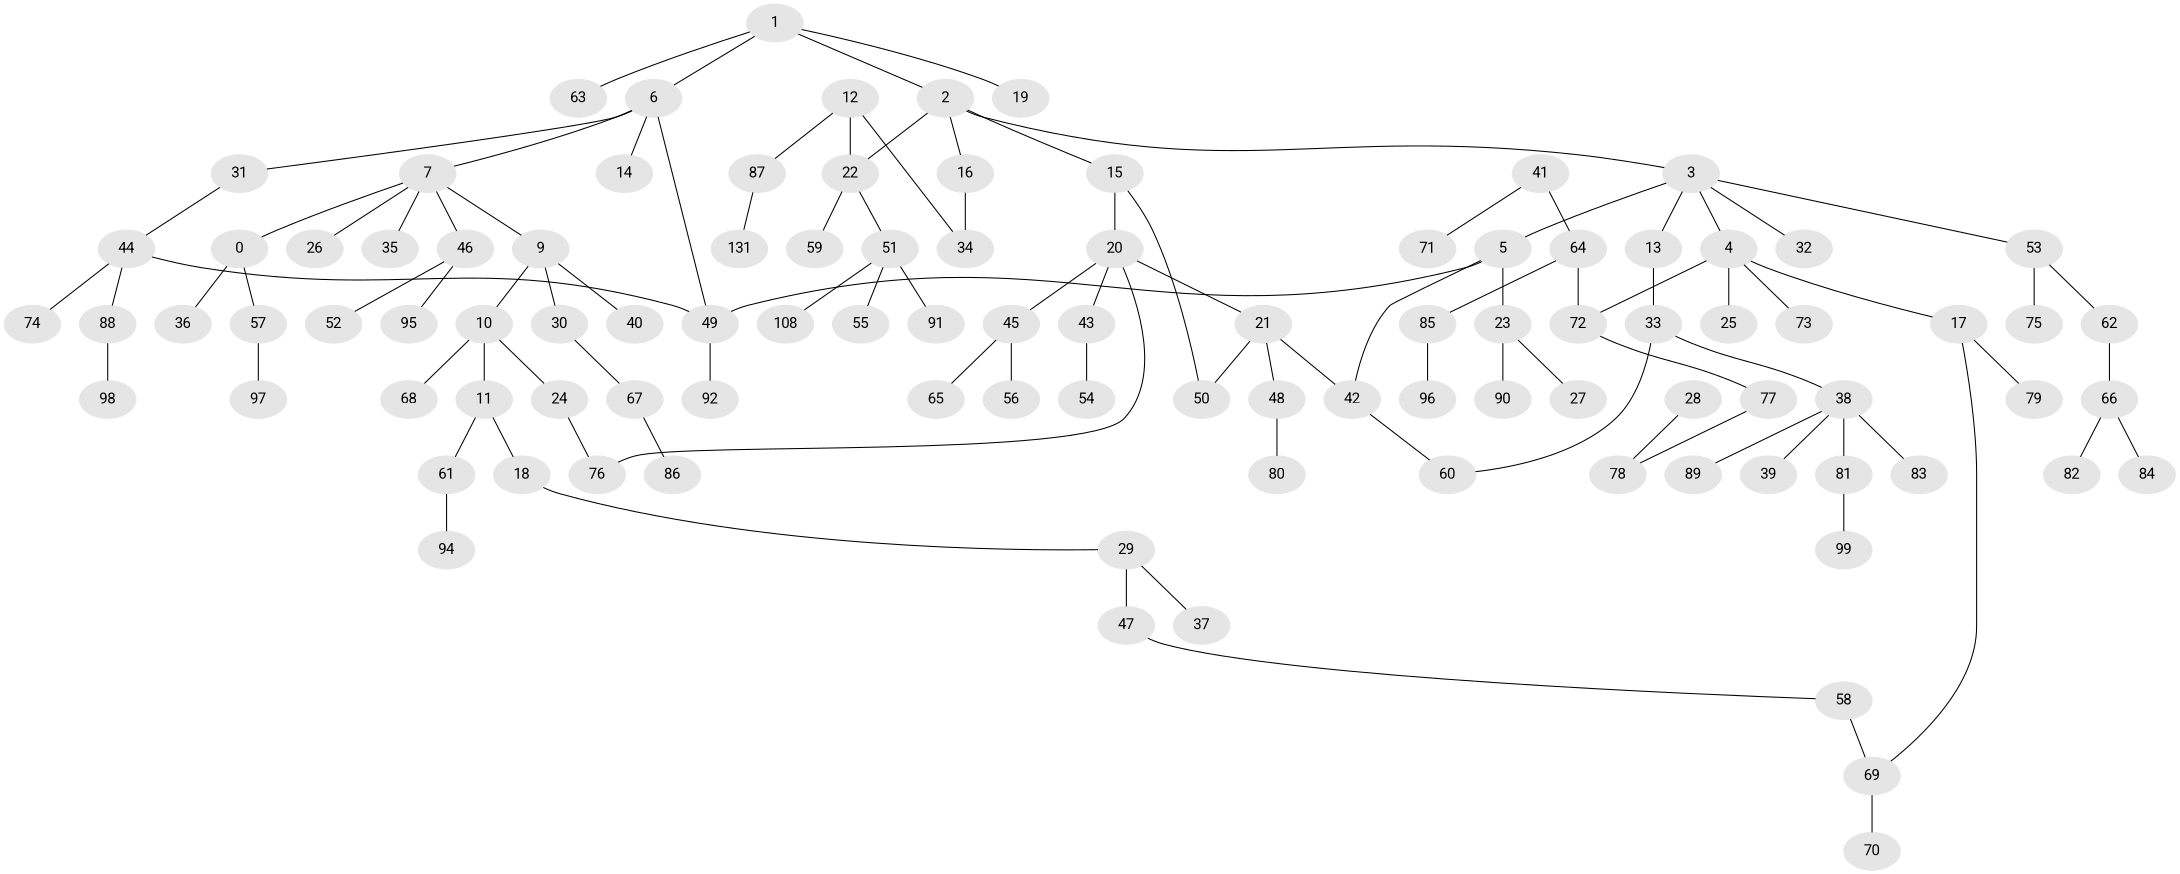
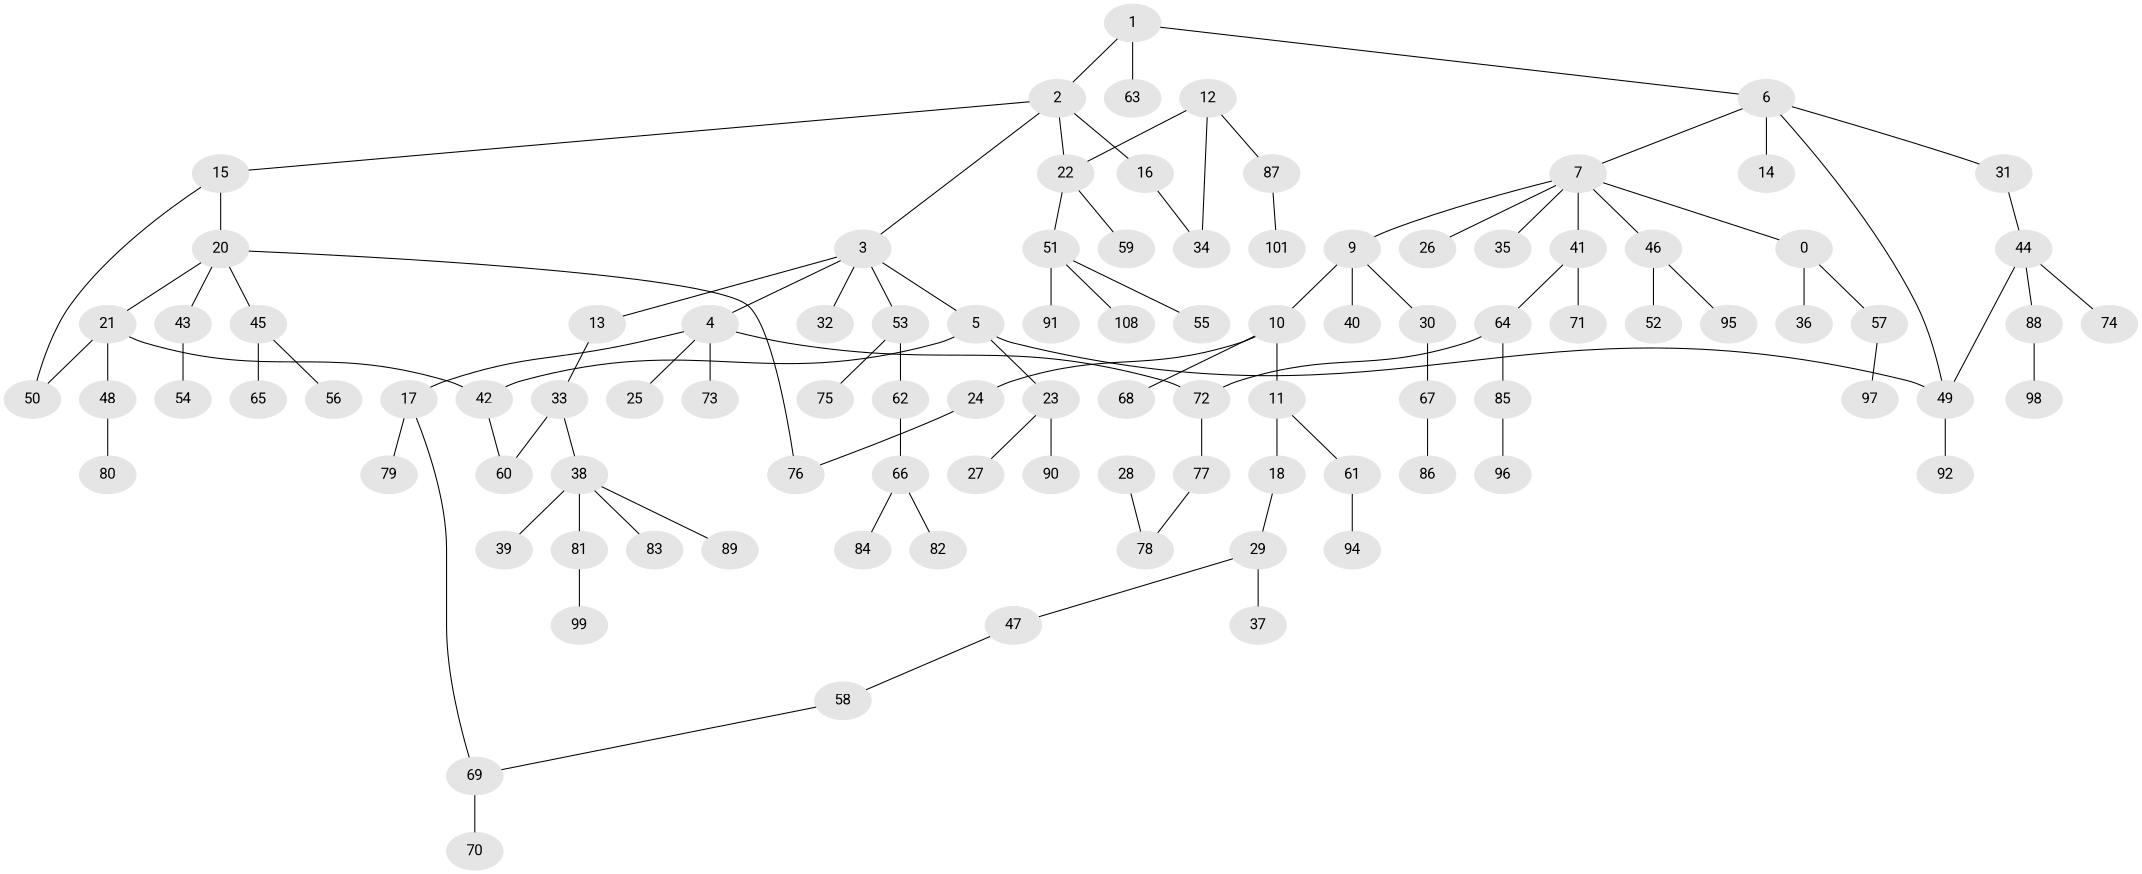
(1021, 98) -> none
none -> (1578, 211)
(739, 249) -> (1277, 249)
